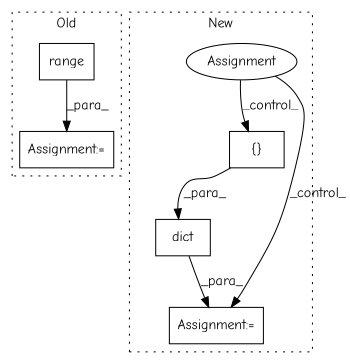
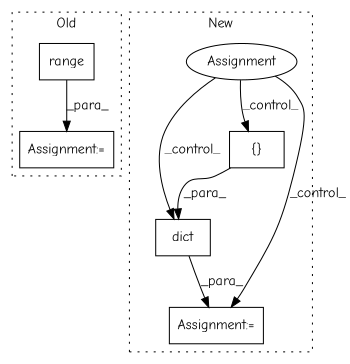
none -> (164, 134)
